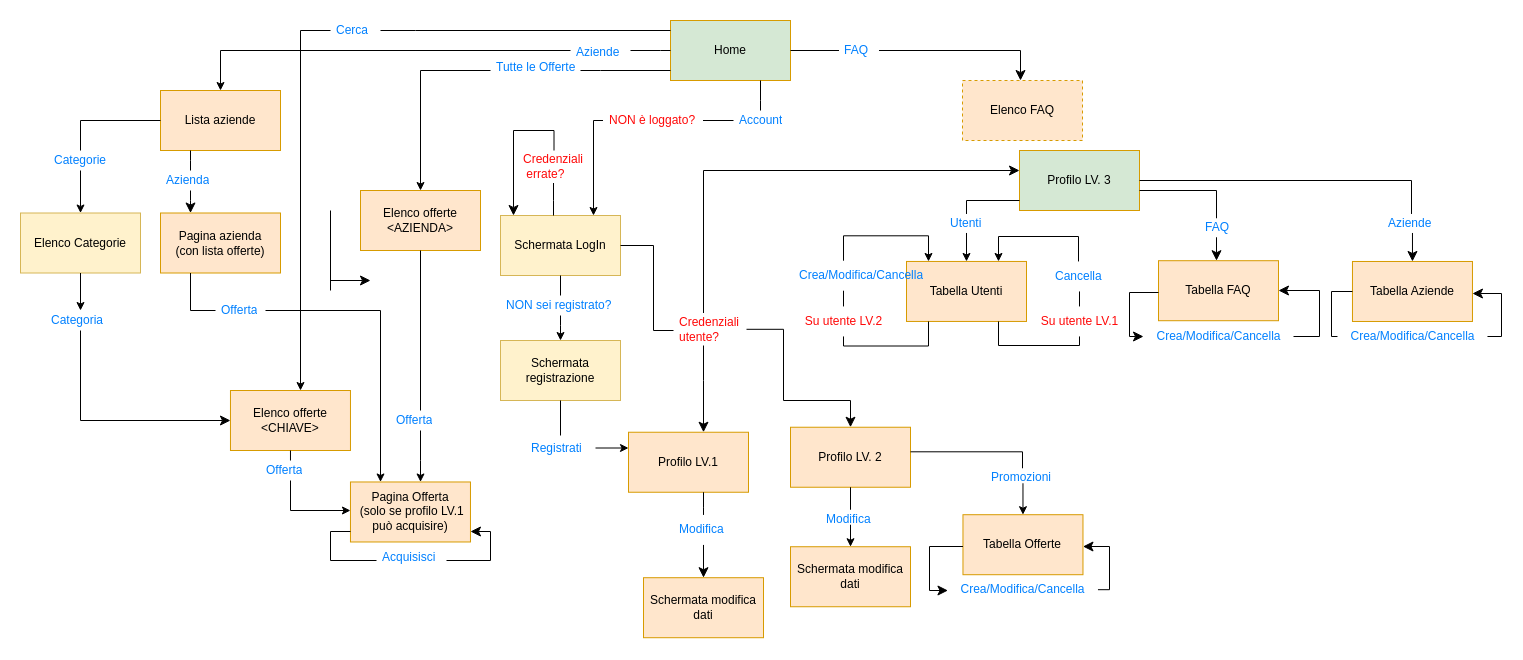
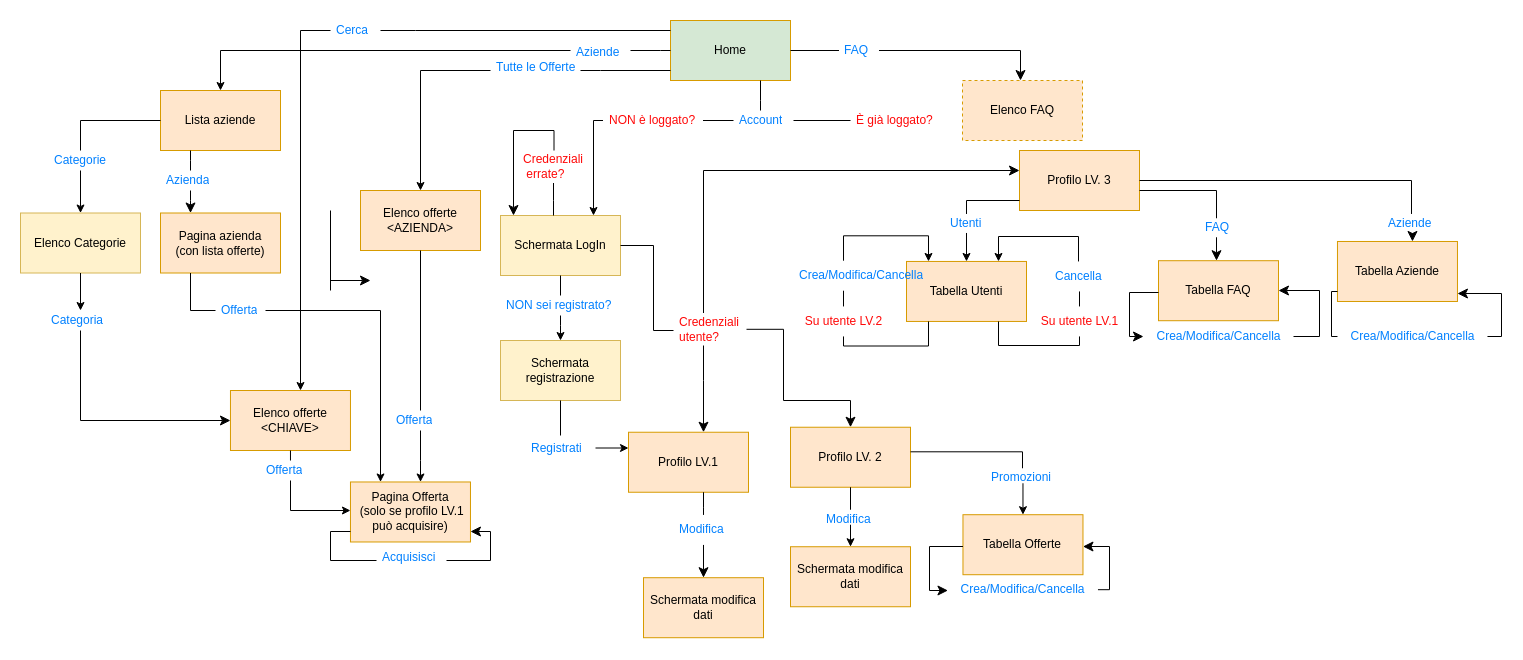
none -> (822, 121)
none -> (896, 121)
(1080, 181) -> (1080, 181)
(1412, 291) -> (1397, 271)
